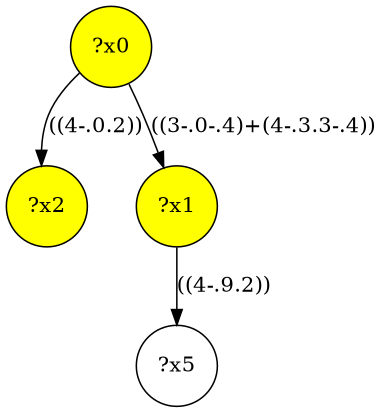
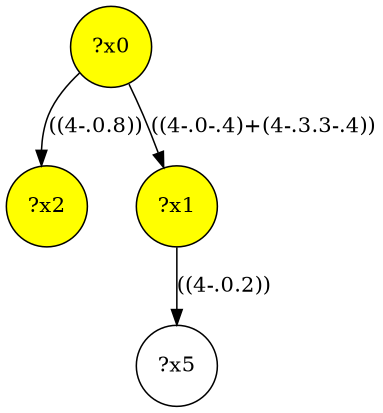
(96, 127) -> (96, 127)
(264, 127) -> (264, 127)
(224, 286) -> (224, 286)
